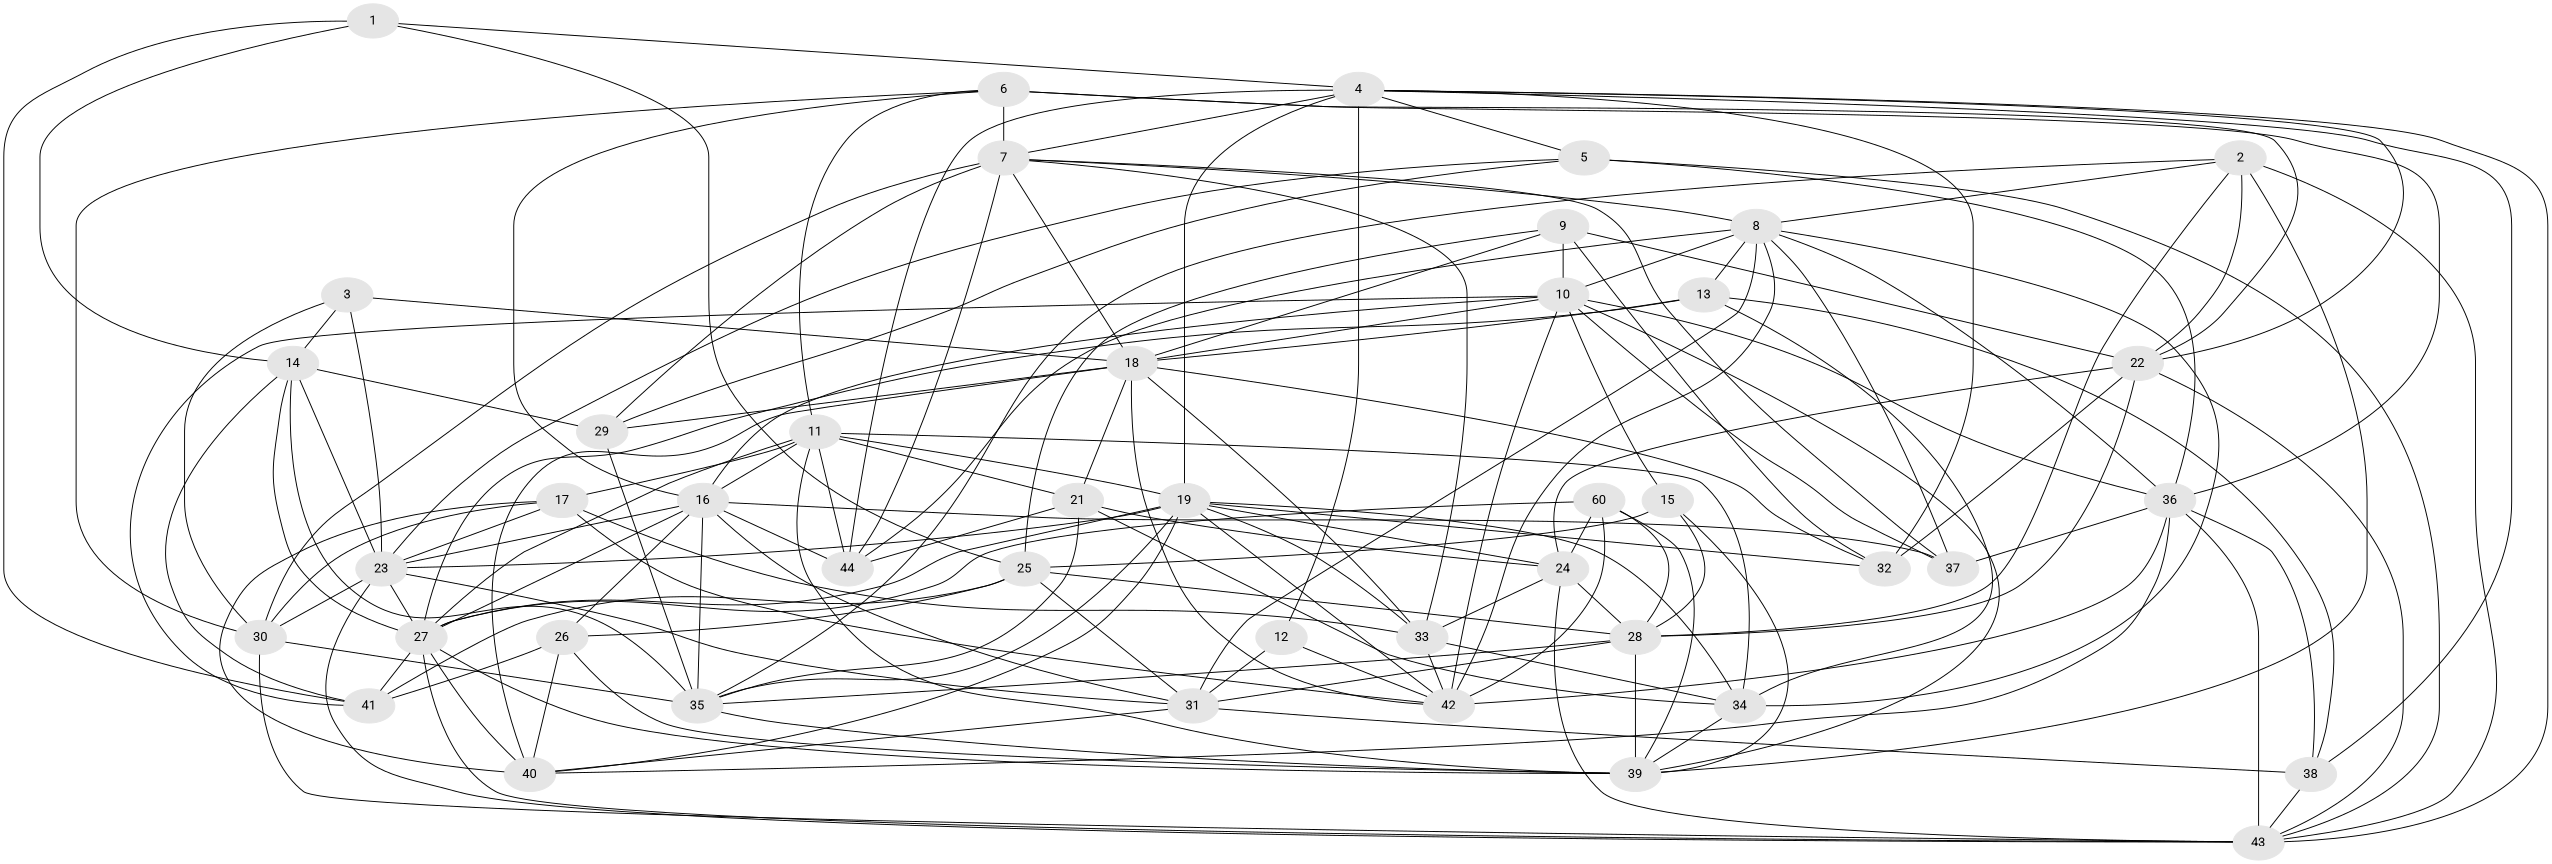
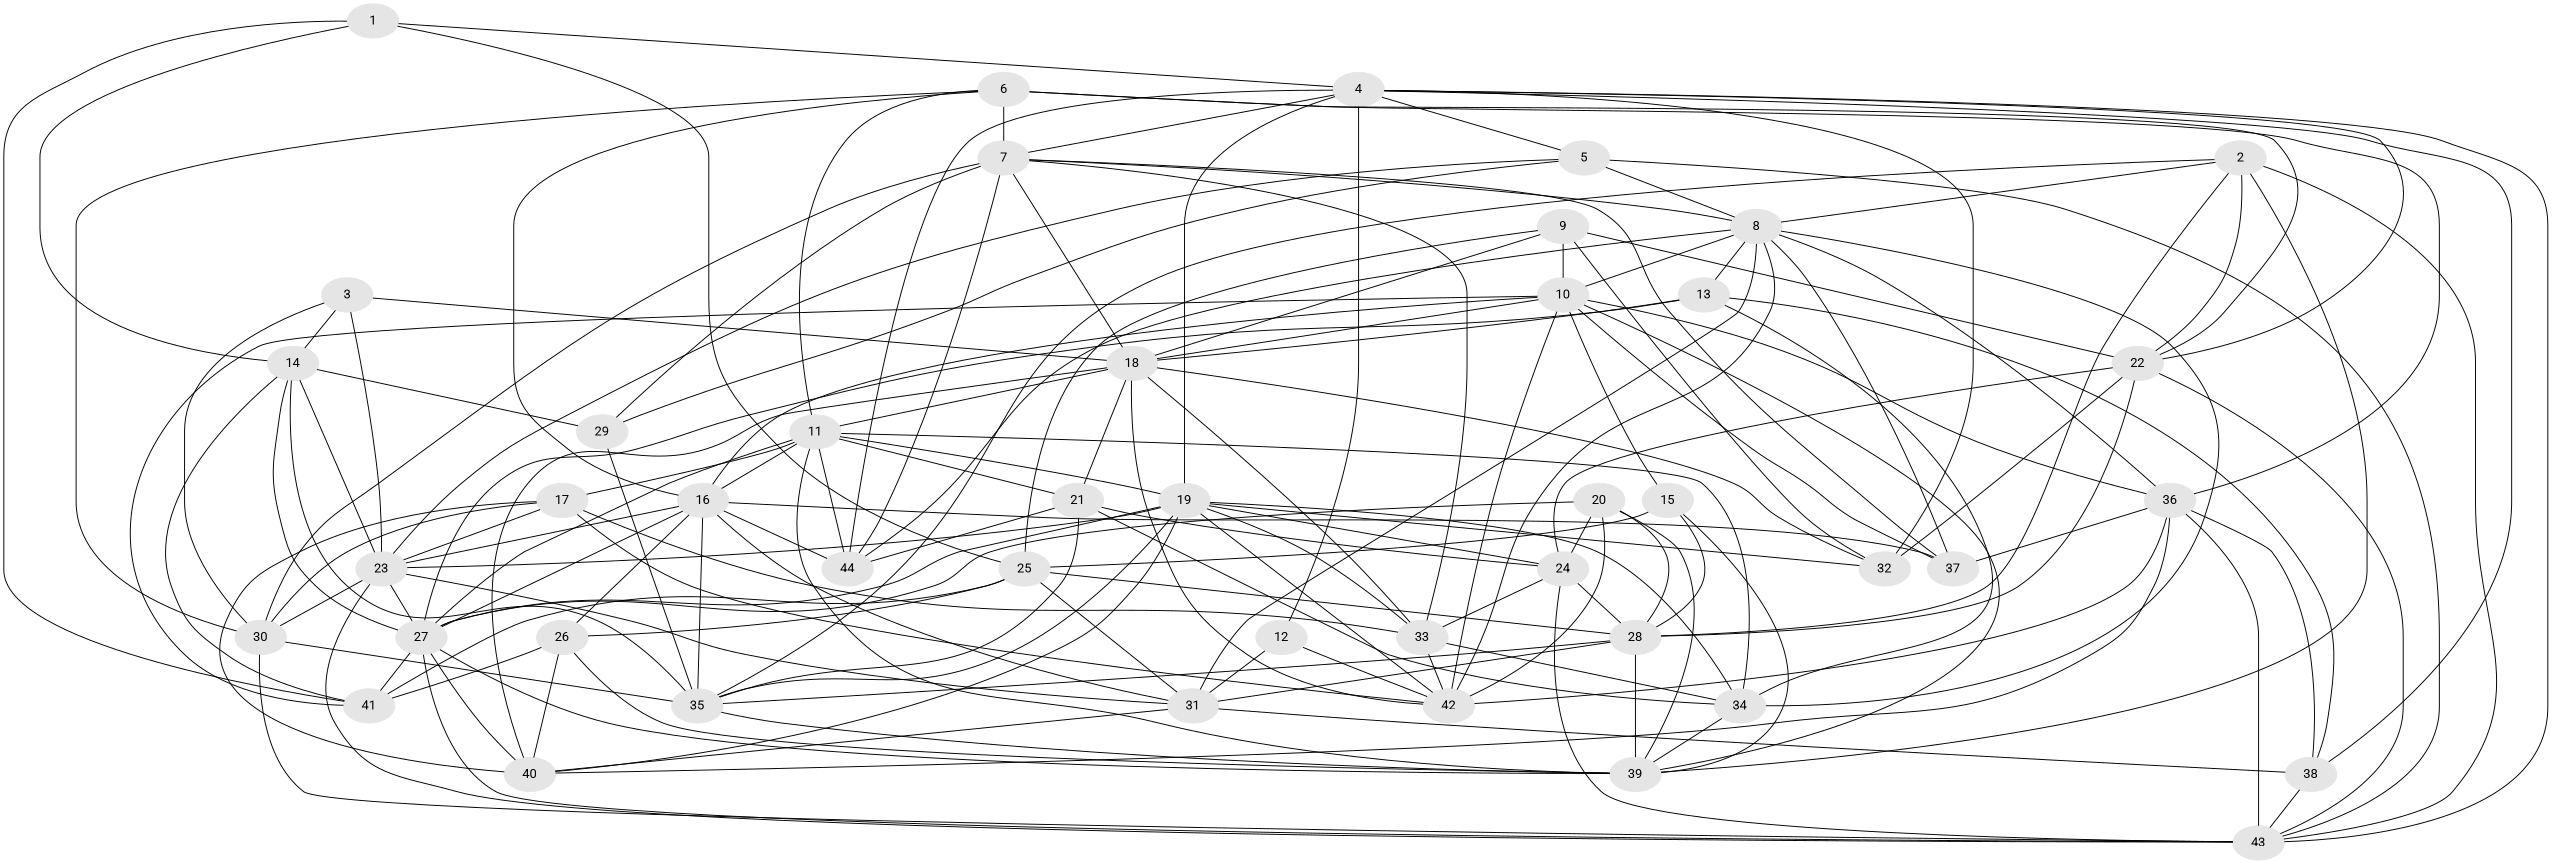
(2000, 210) -> (1680, 196)
(867, 398) -> (974, 398)
(1599, 500) -> (1599, 500)
